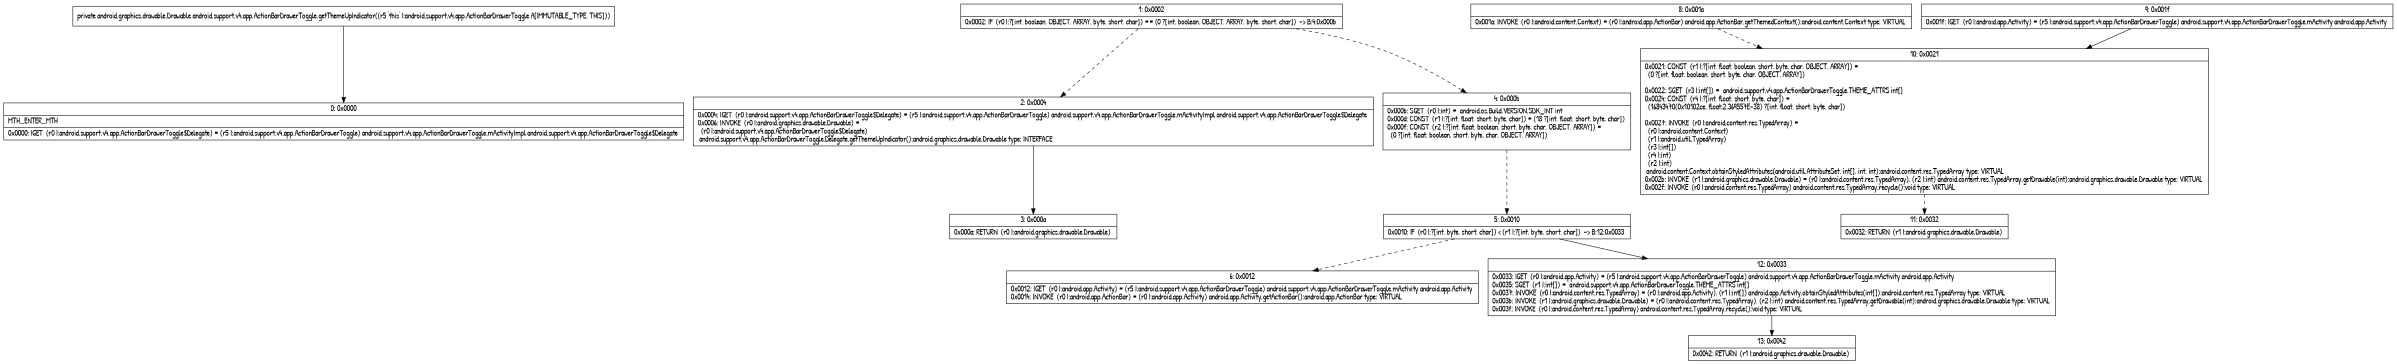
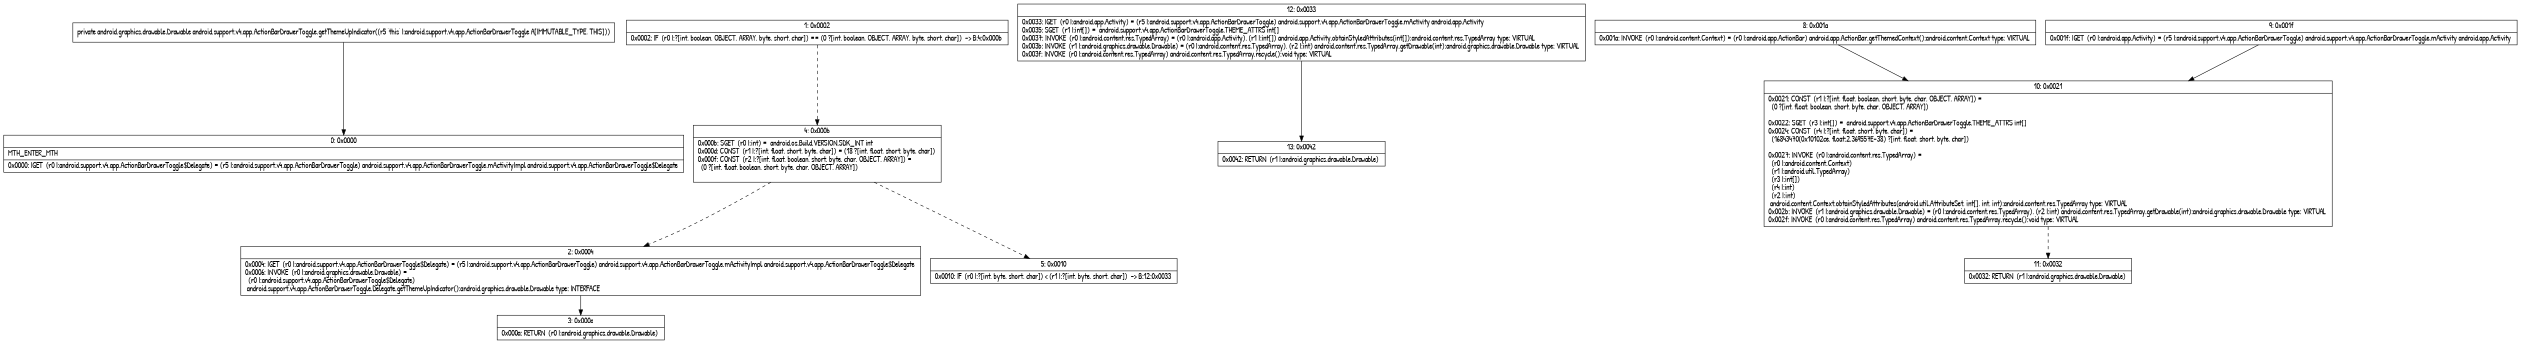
(1738, 38) -> (1871, 62)
(1101, 61) -> (711, 215)
(1601, 248) -> none
(1242, 287) -> none
